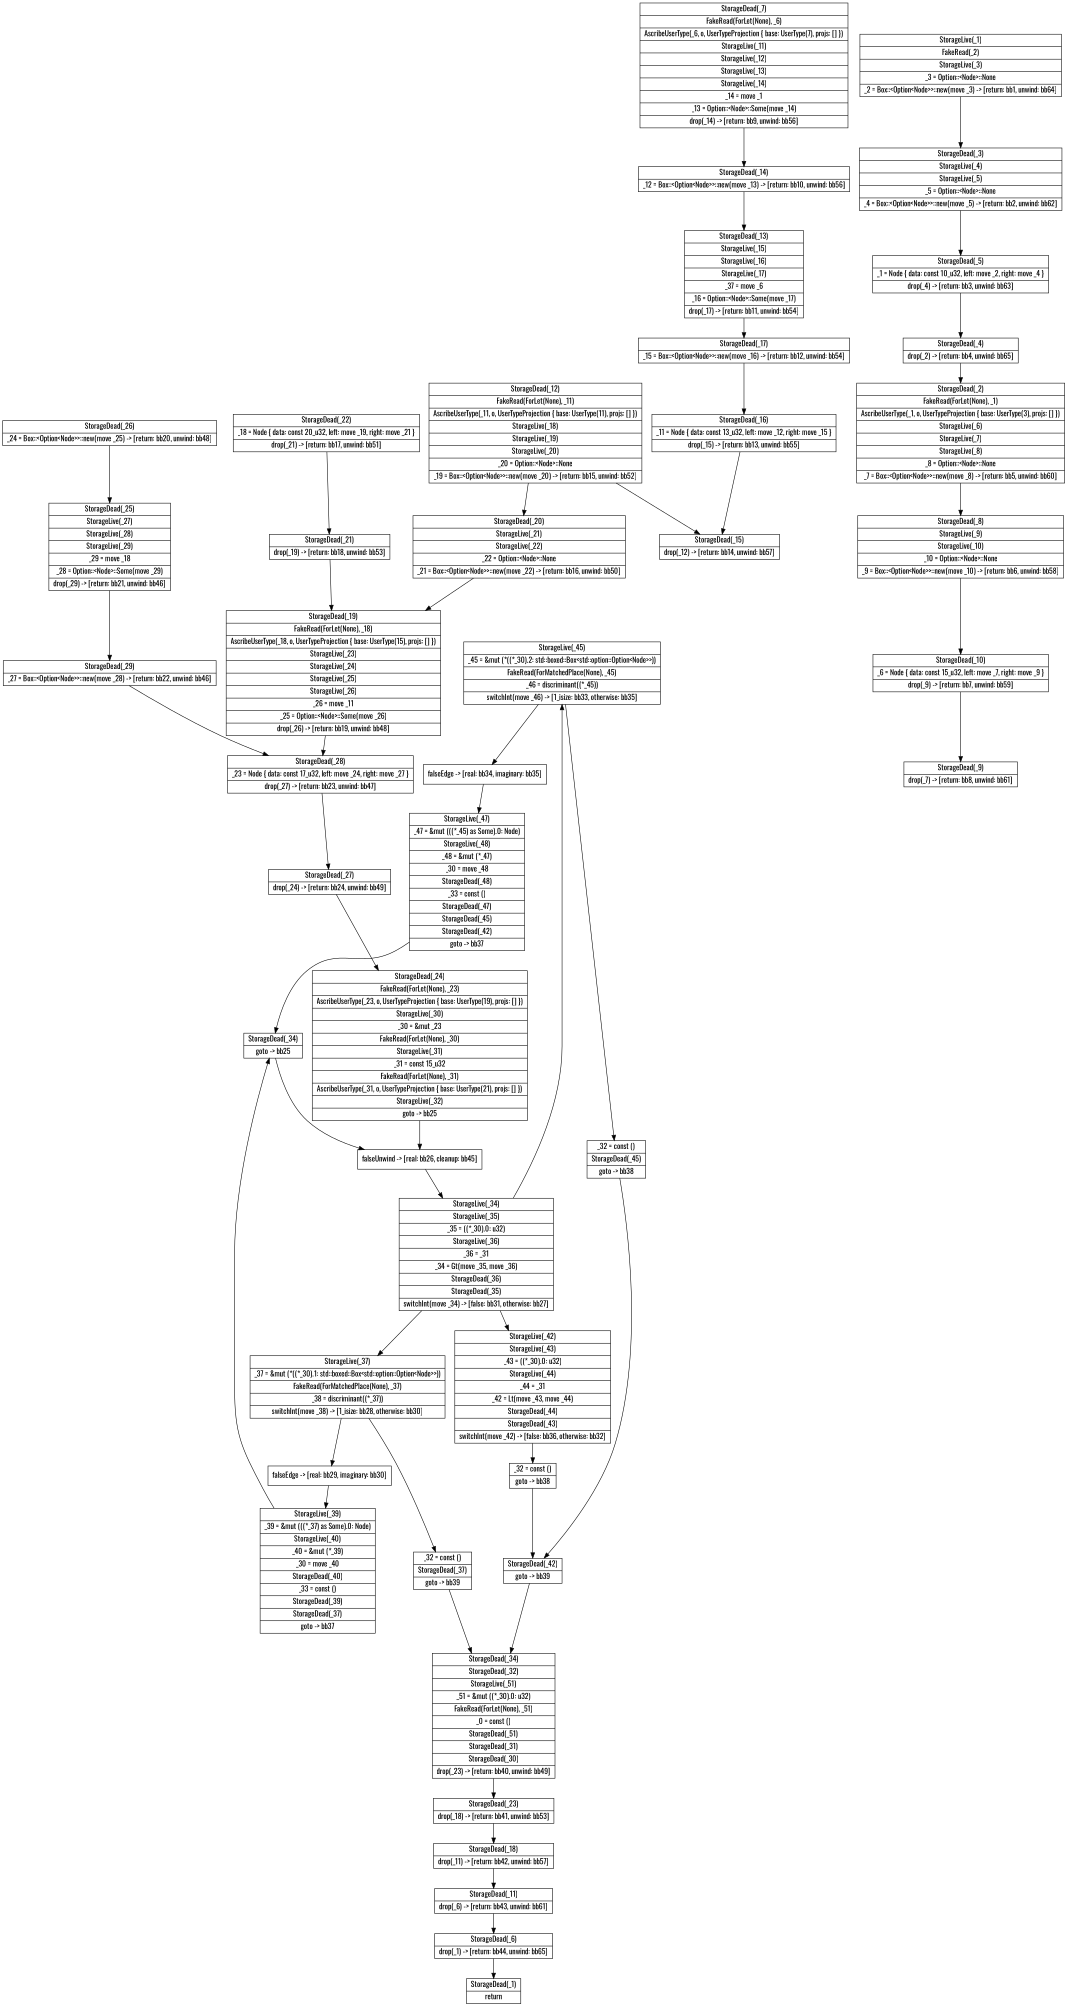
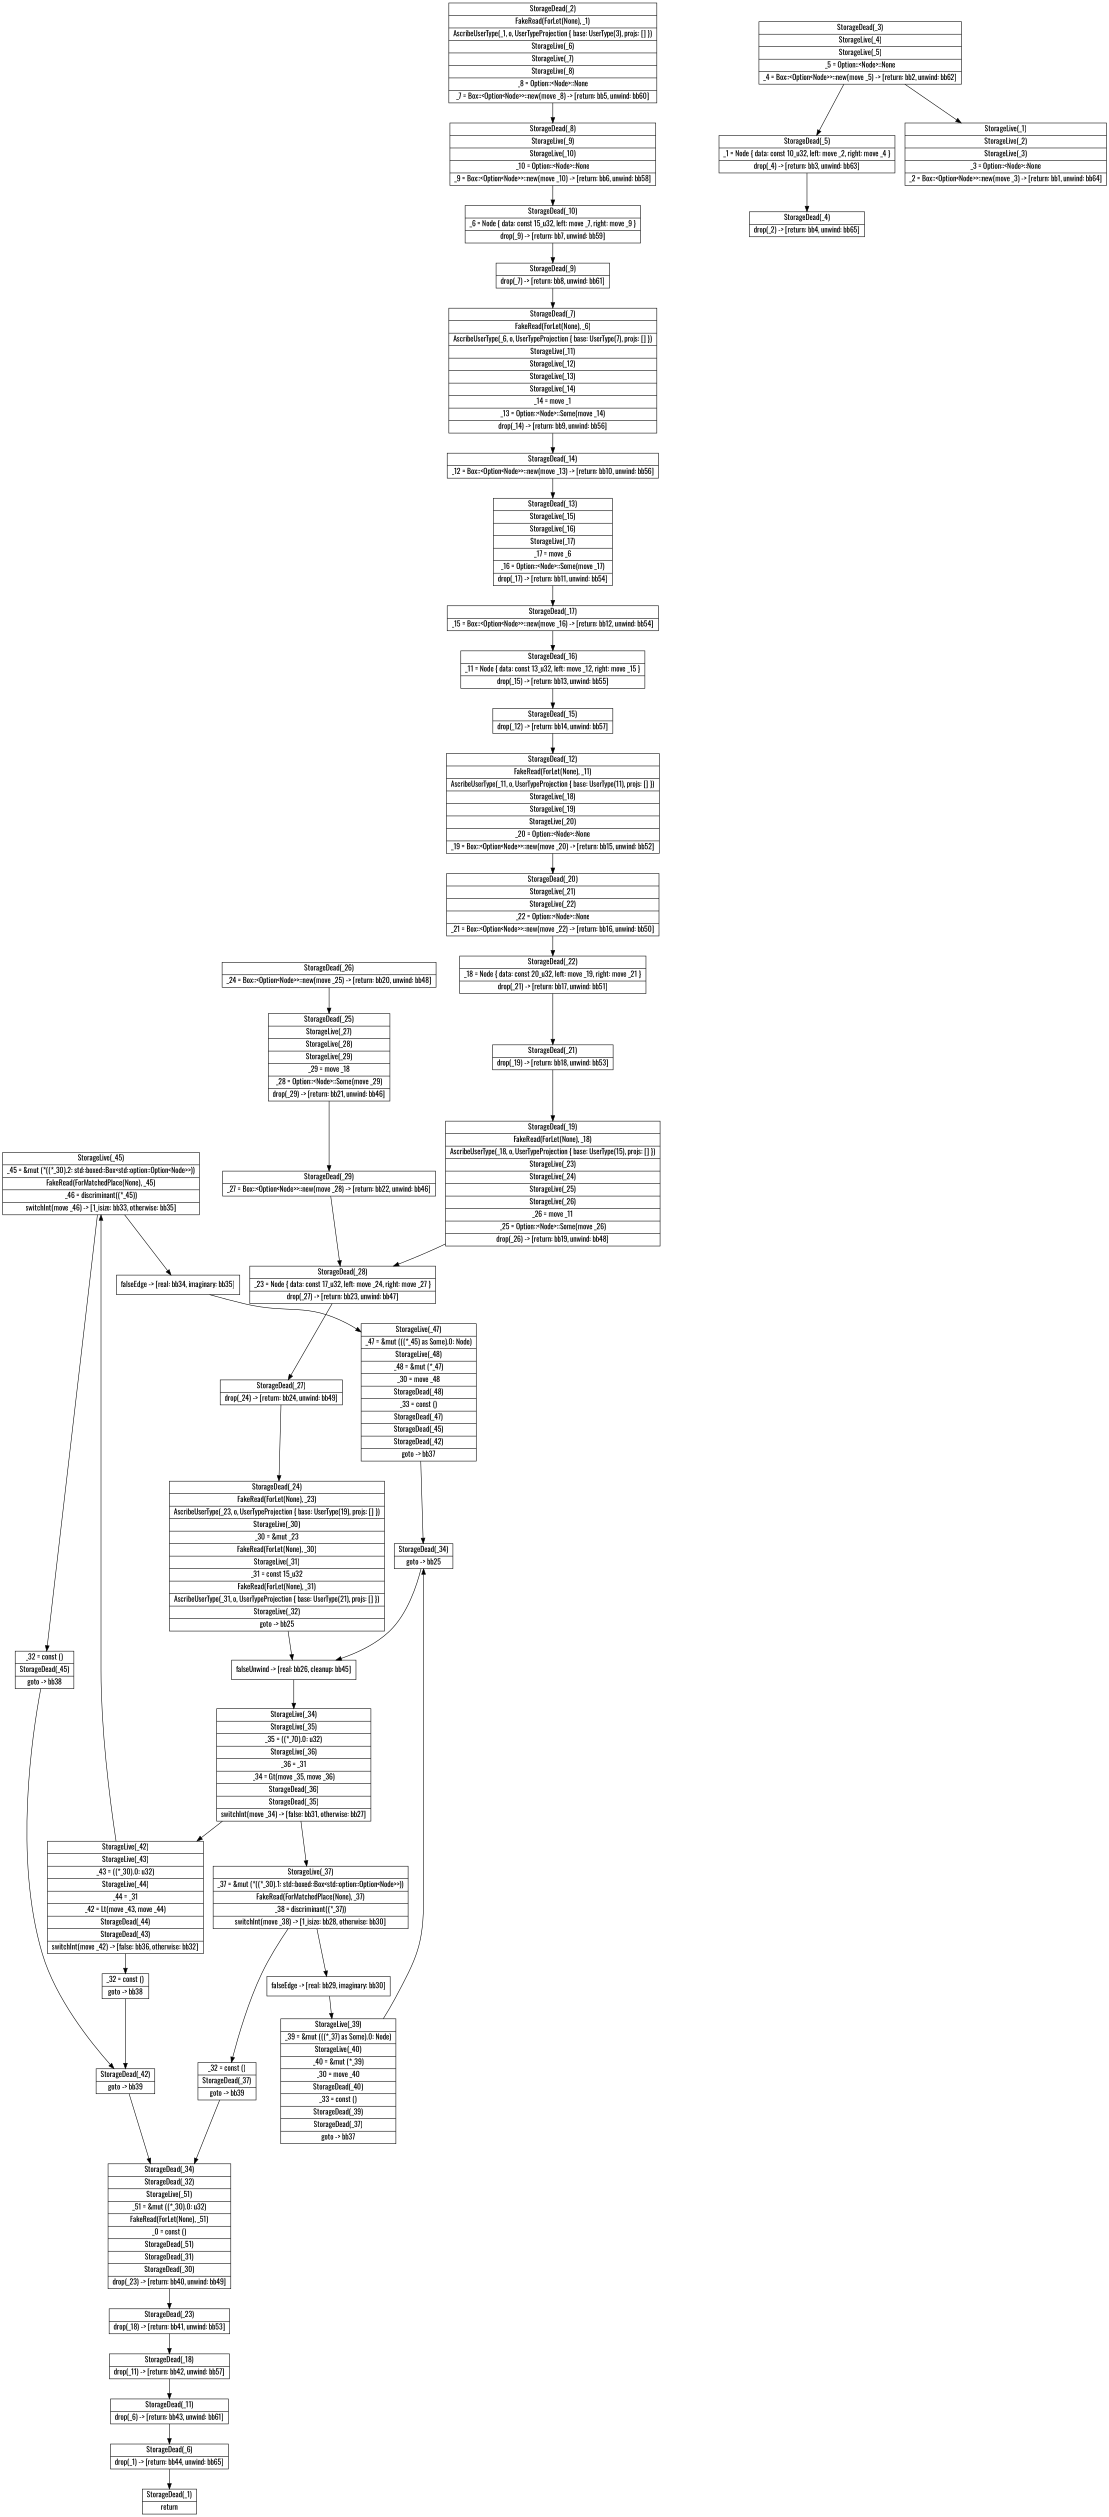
(961, 53) -> (1006, 141)
(961, 120) -> (931, 102)
(744, 286) -> (553, 554)
none -> (553, 295)
(961, 370) -> none
(656, 507) -> (553, 741)
(452, 593) -> (553, 943)
(562, 959) -> (101, 1531)
(476, 1229) -> (294, 1740)
